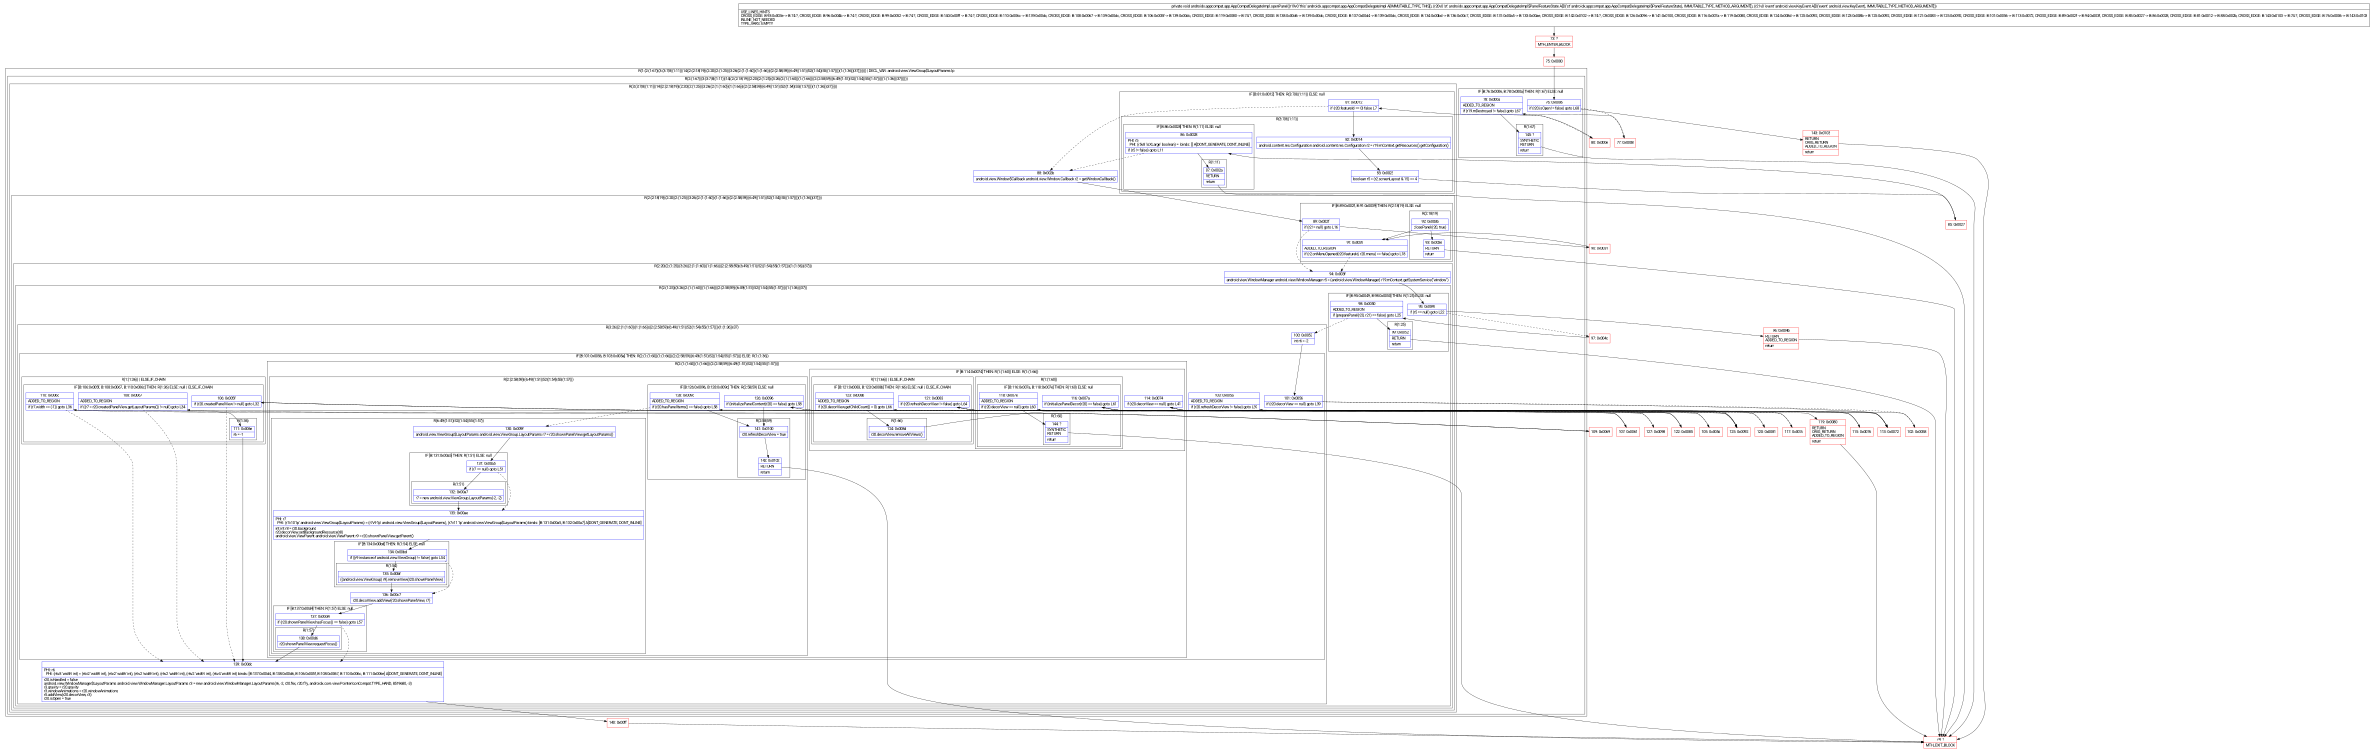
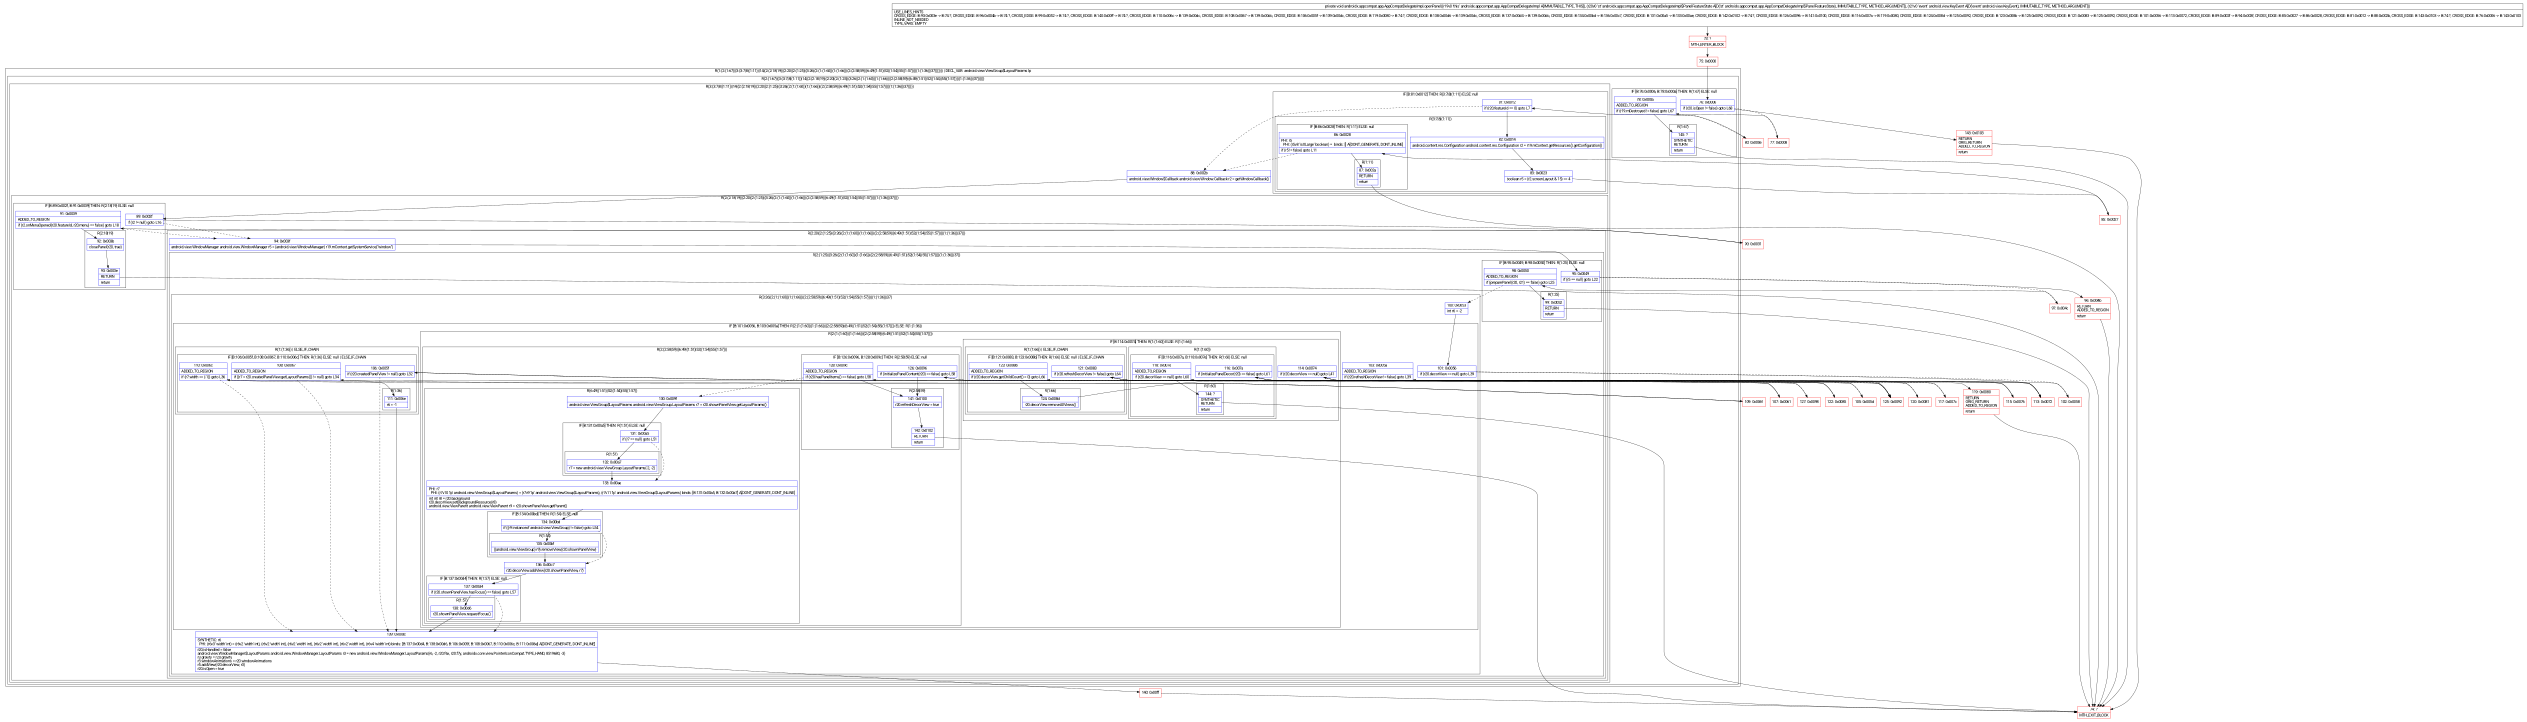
(1354, 108) -> (1507, 108)
(1398, 235) -> (88, 233)
(50, 670) -> (210, 640)
